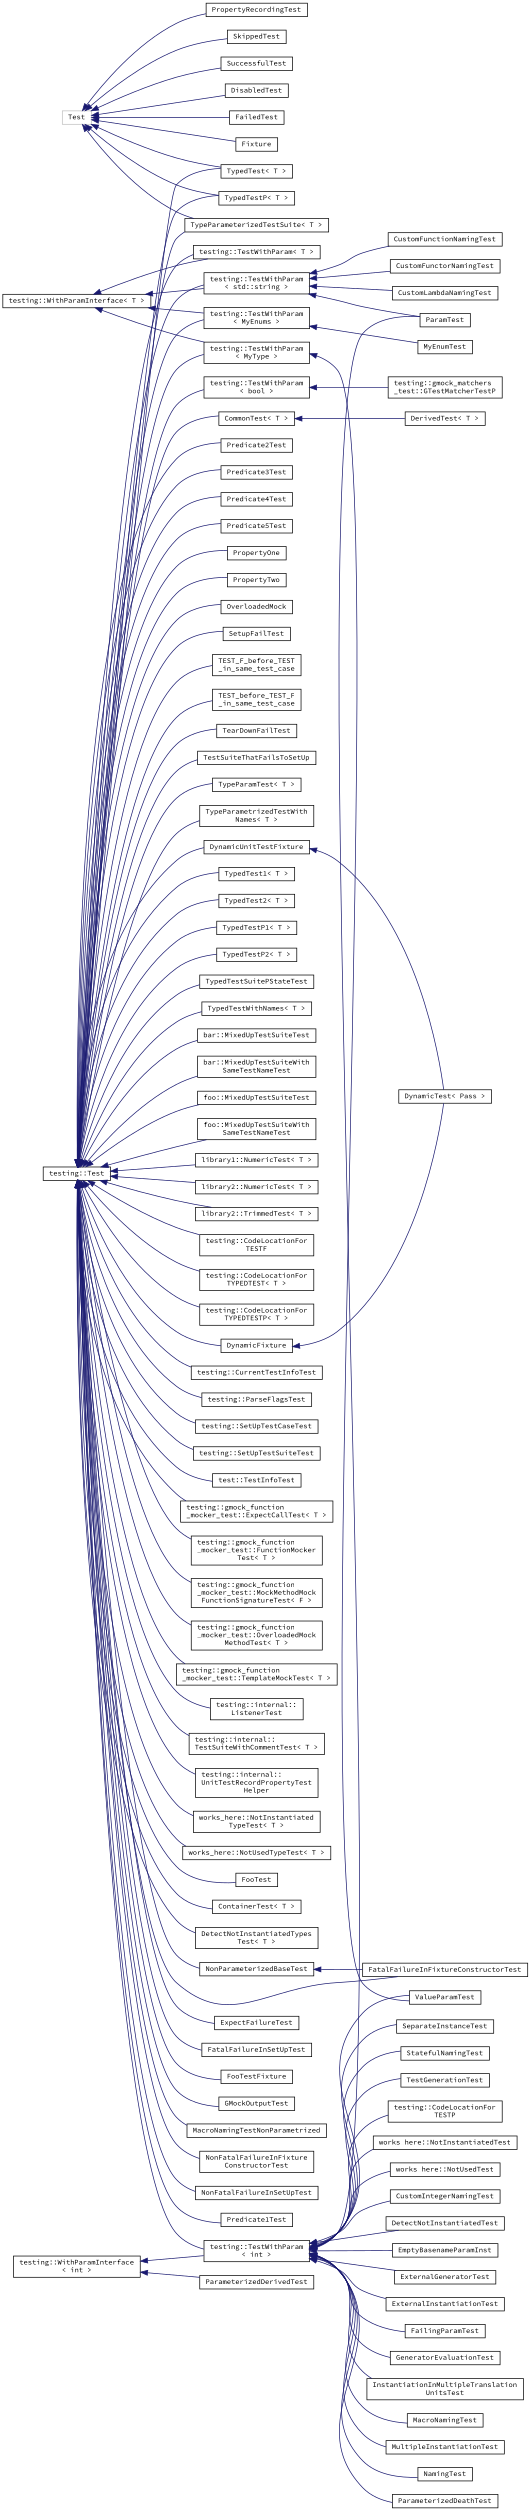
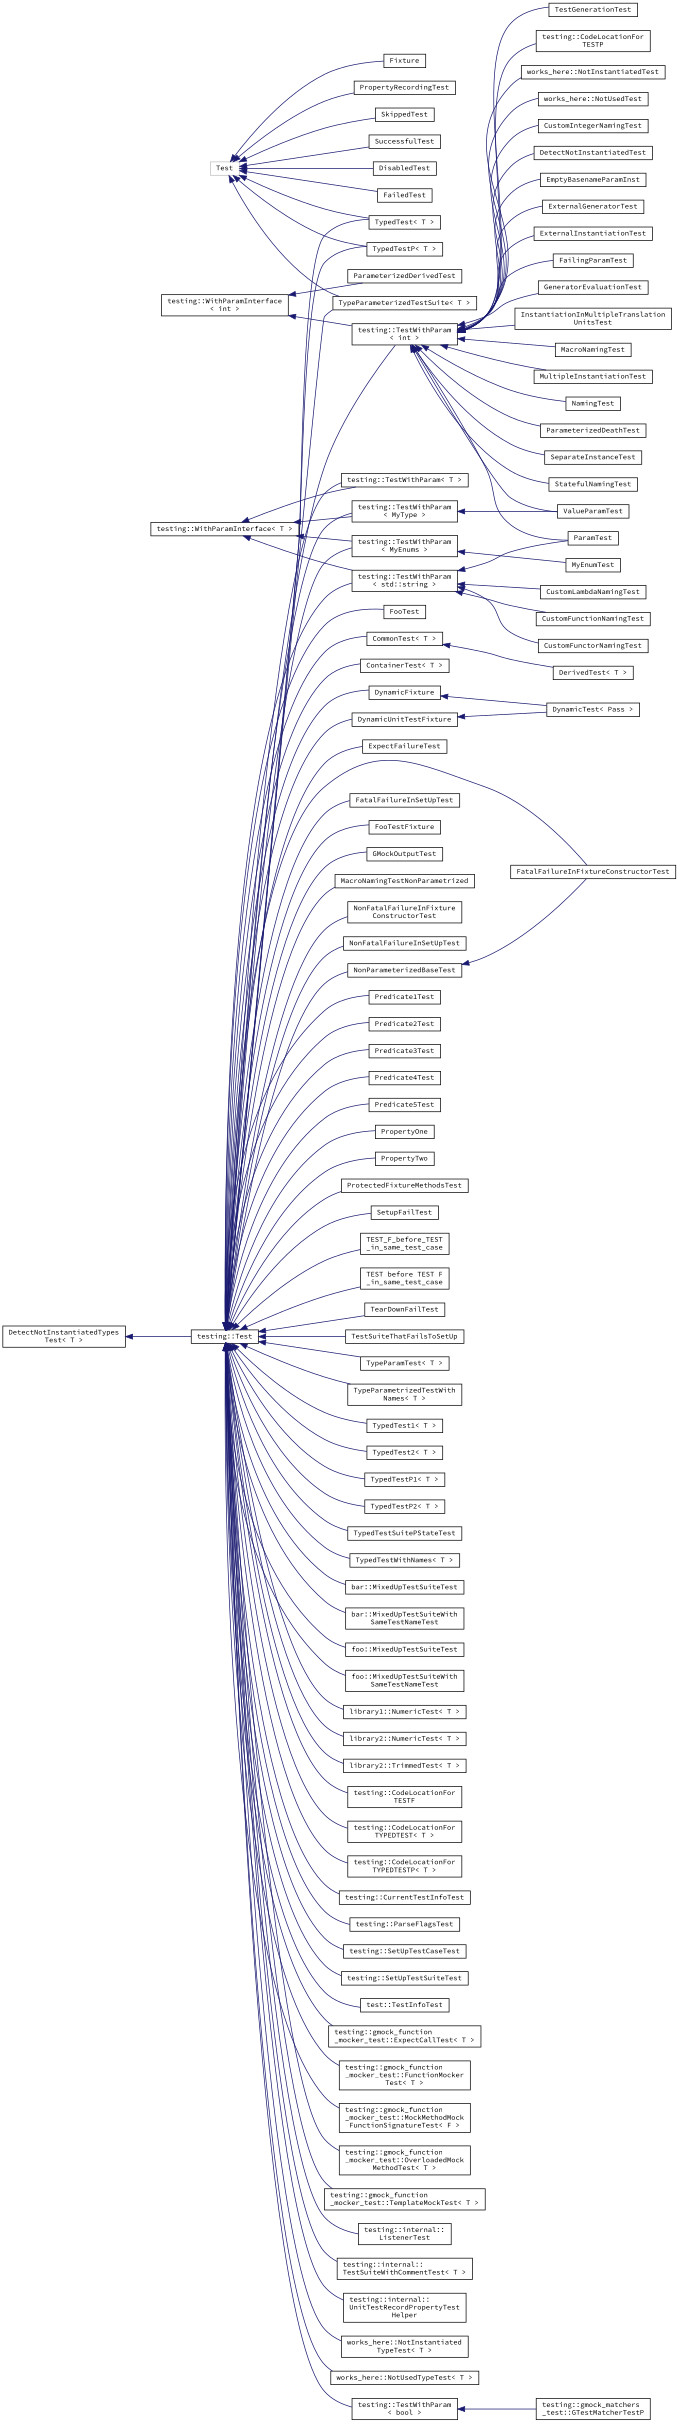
(257, 607) -> (405, 1186)
(90, 1573) -> (162, 1337)
